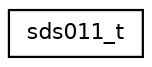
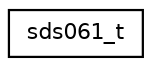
(76, 33) -> (76, 33)
